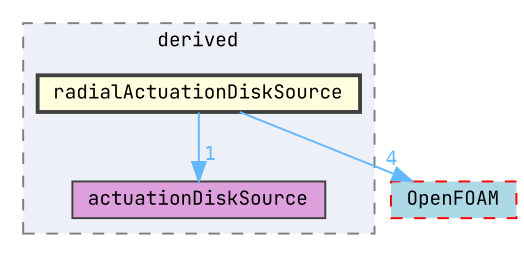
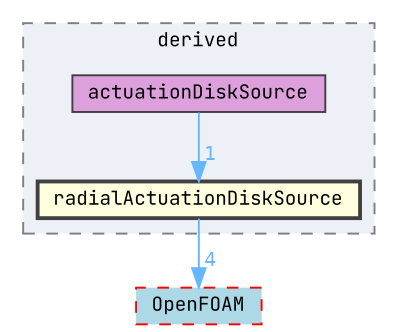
(199, 137) -> (199, 137)
